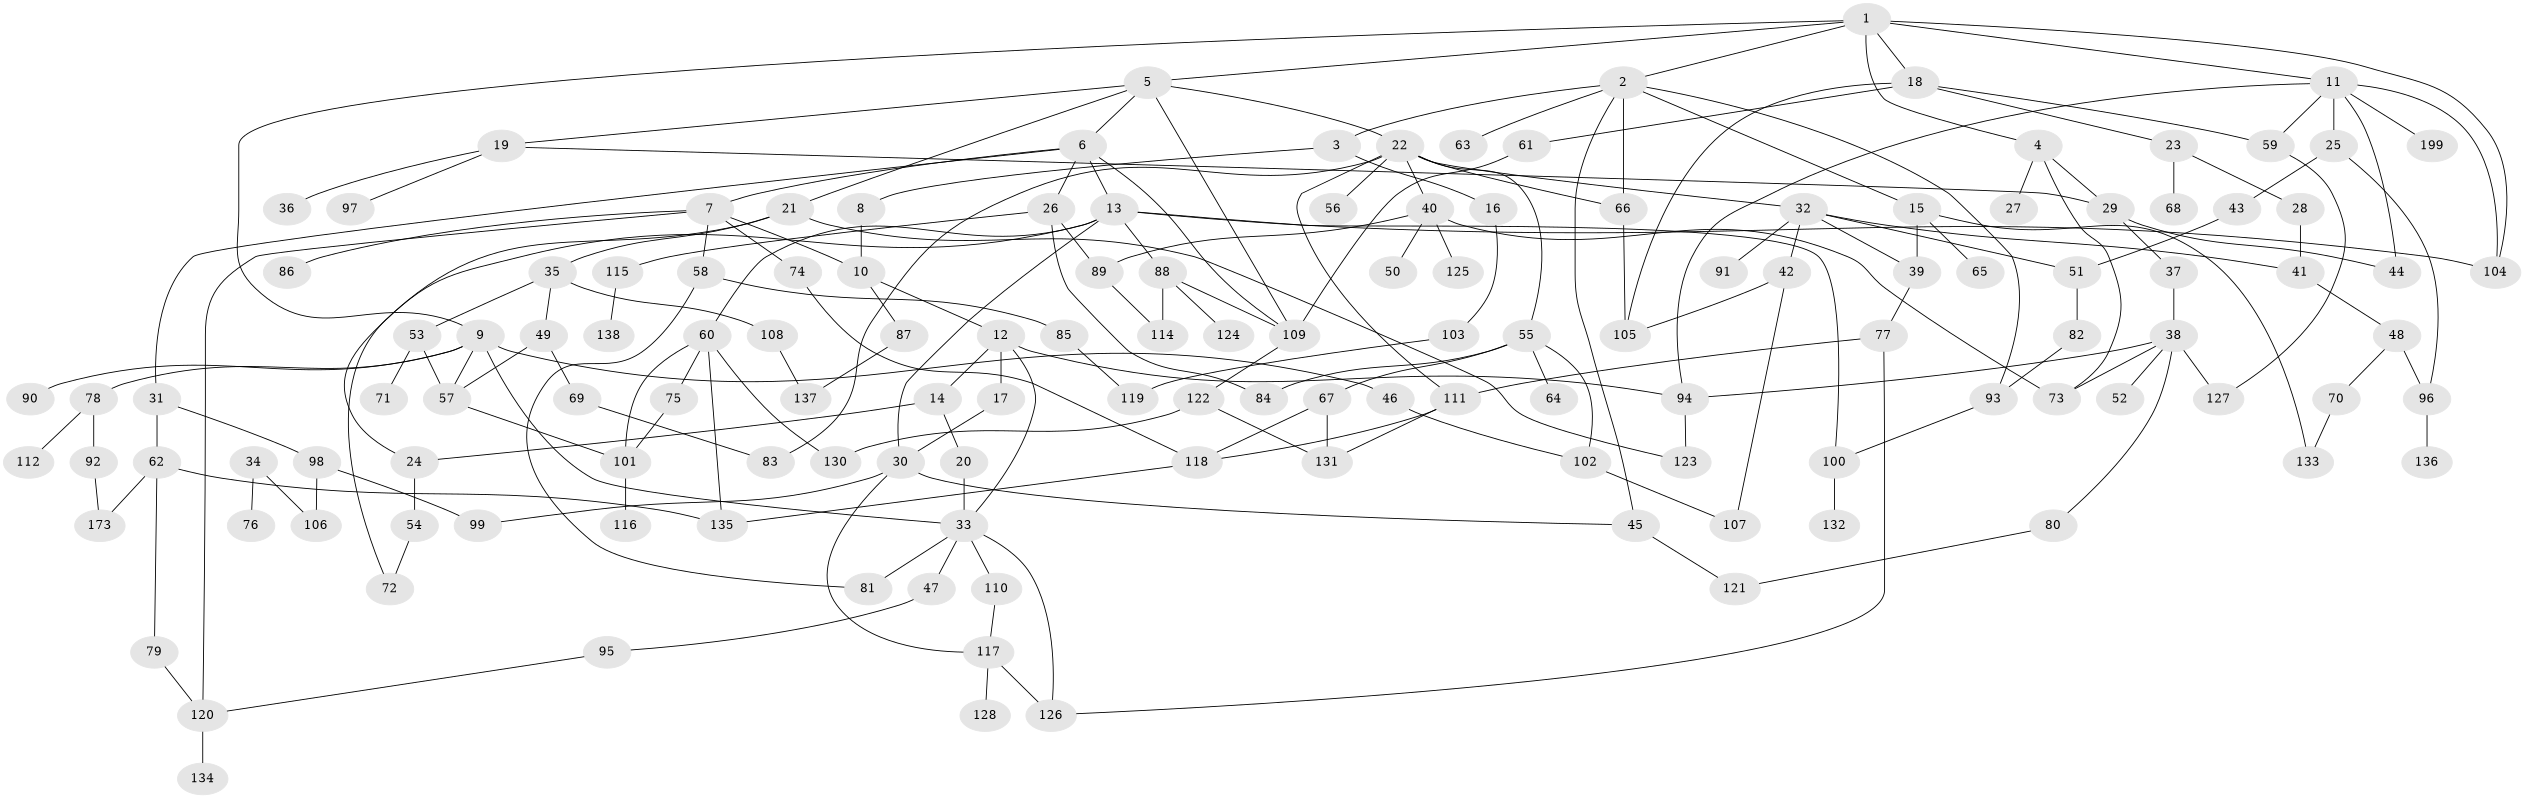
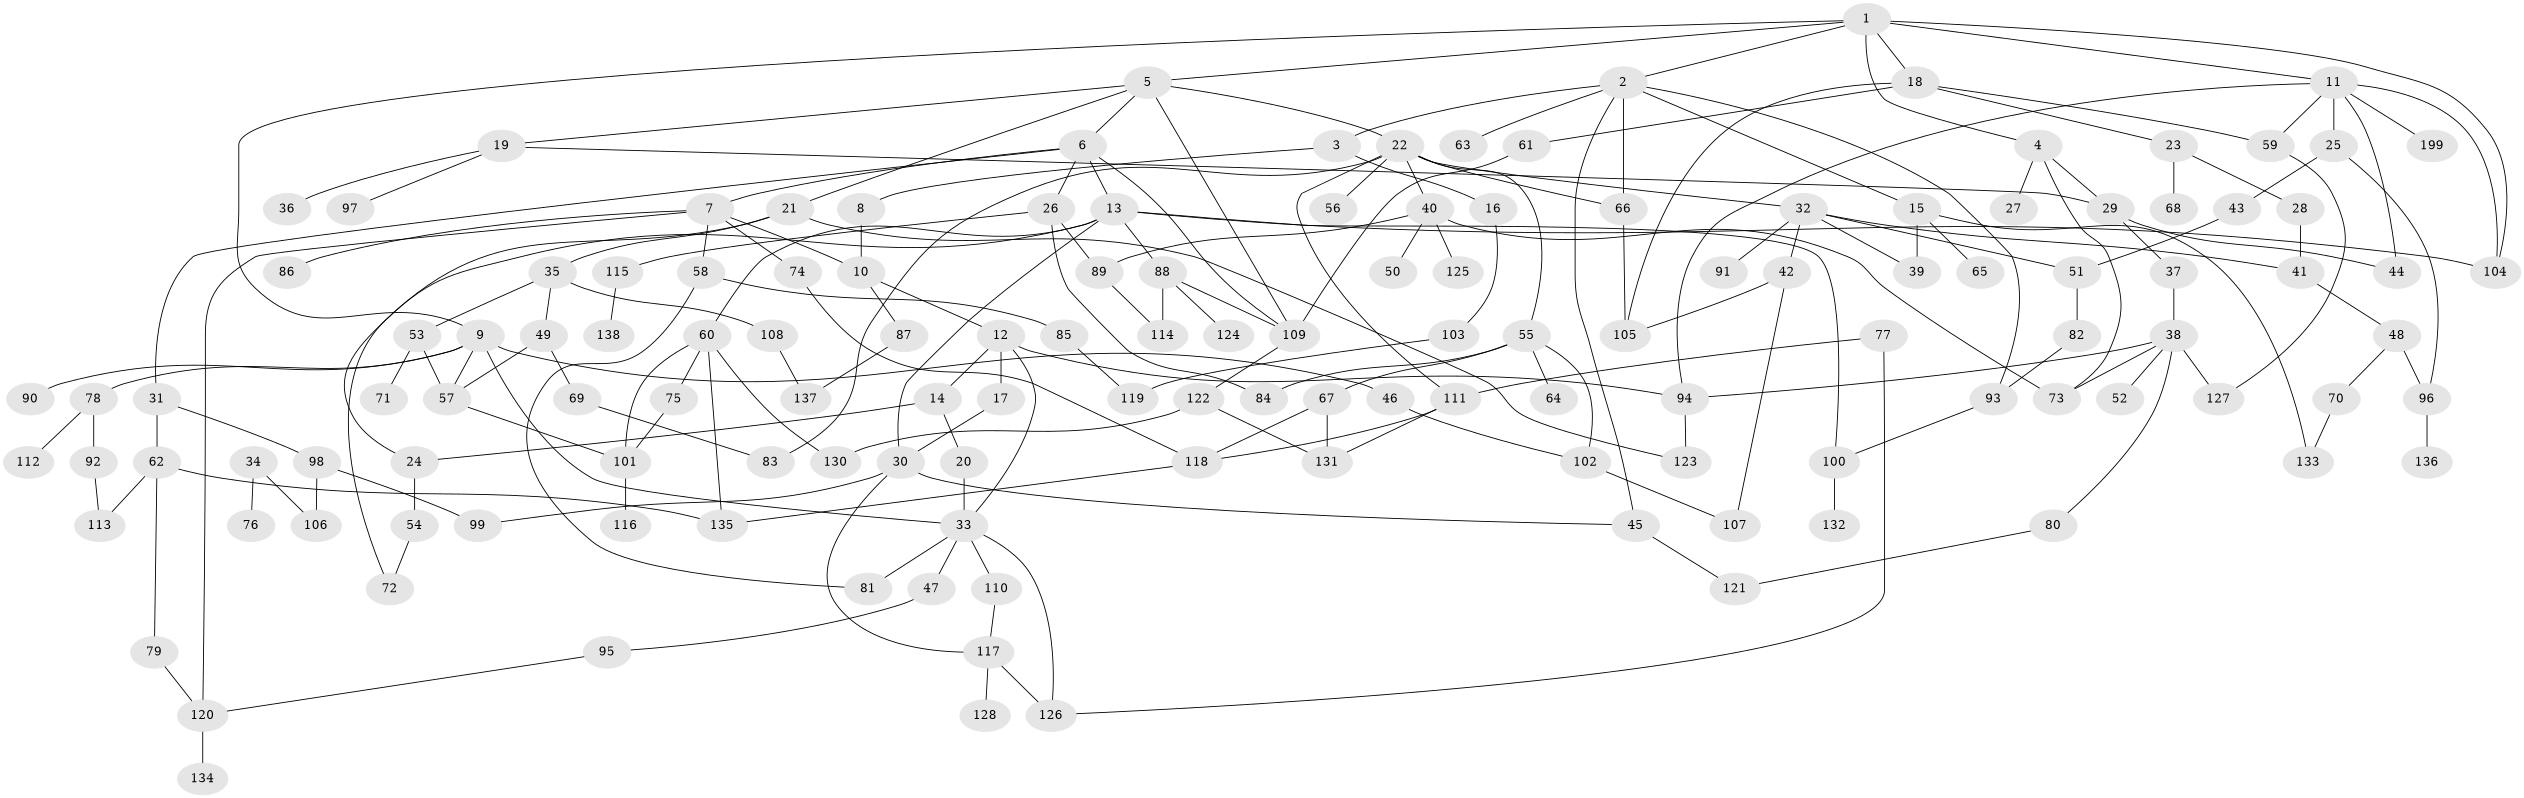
(1899, 306) -> none
(100, 526) -> (100, 526)
